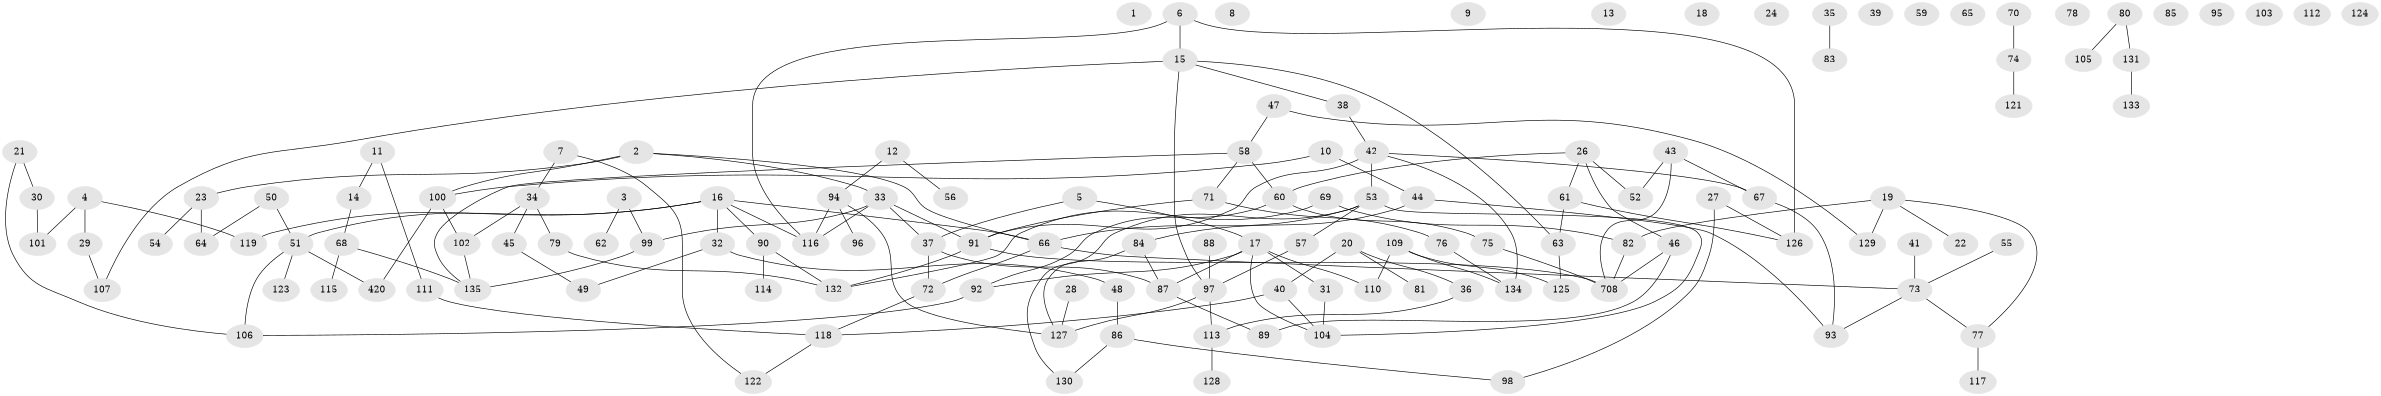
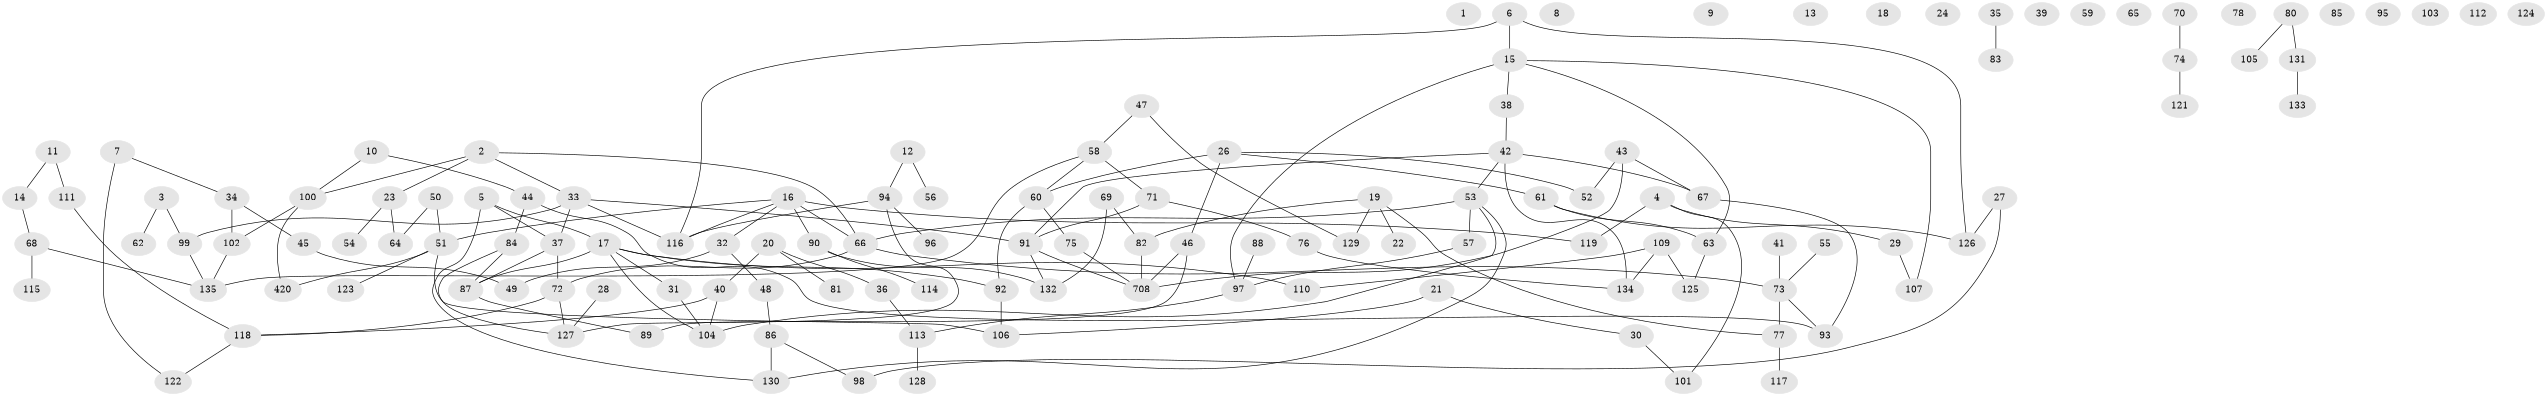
(555, 244) -> none
(1108, 321) -> (561, 311)
none -> (534, 349)
